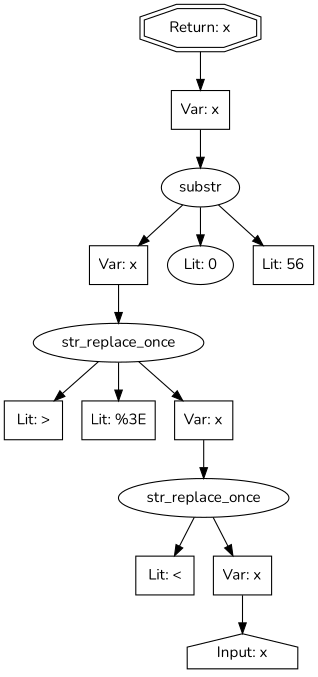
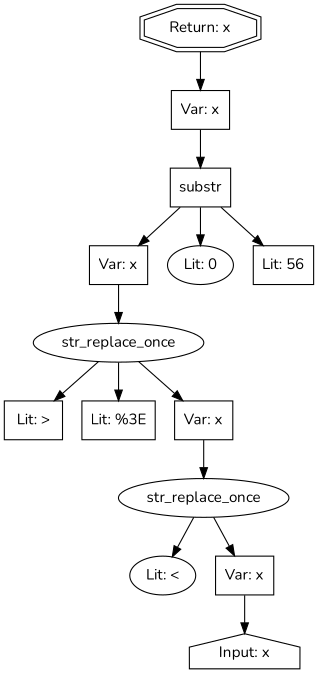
(200, 188) -> (200, 188)
(165, 576) -> (163, 576)
